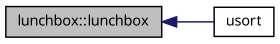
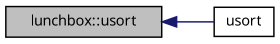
(84, 22) -> (84, 22)
